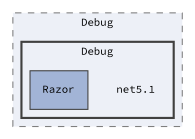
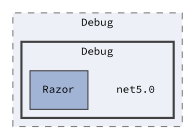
(136, 90) -> (136, 90)
